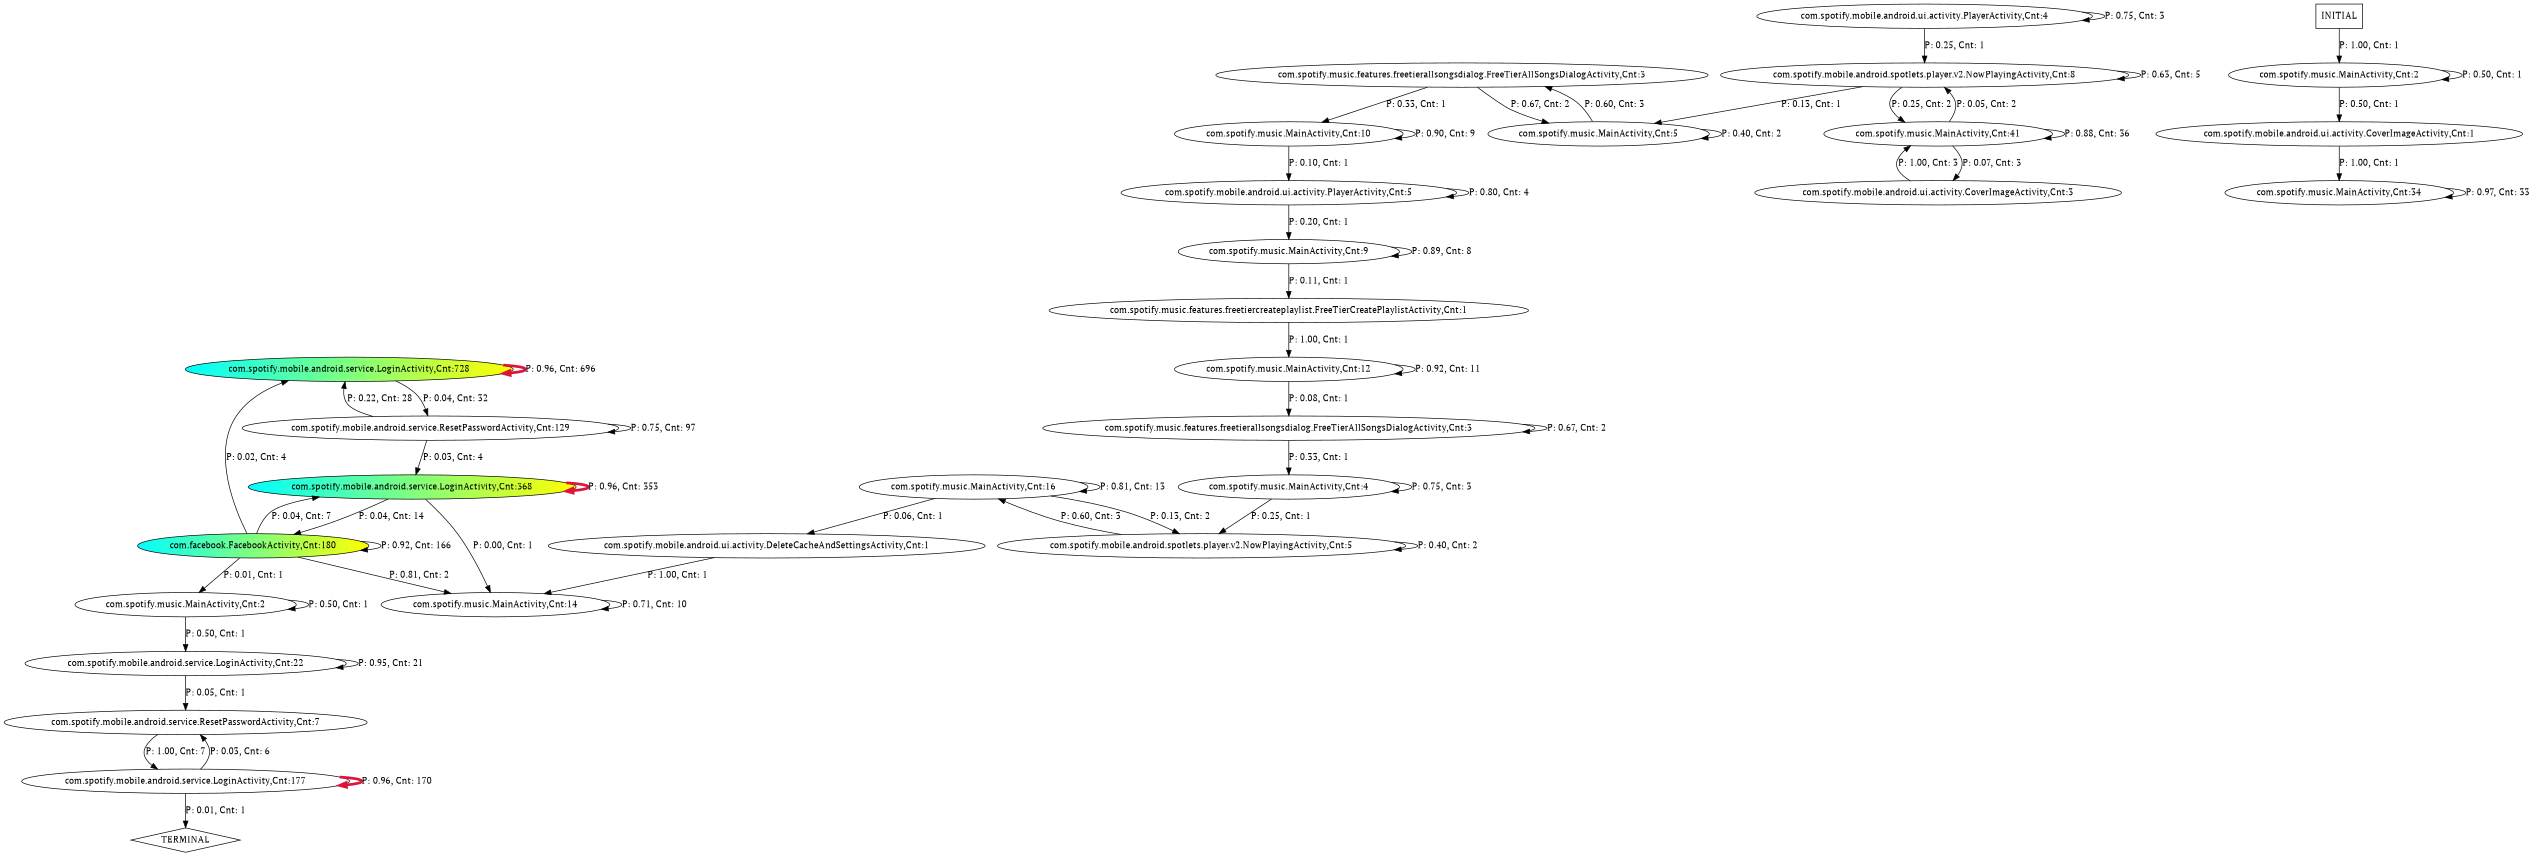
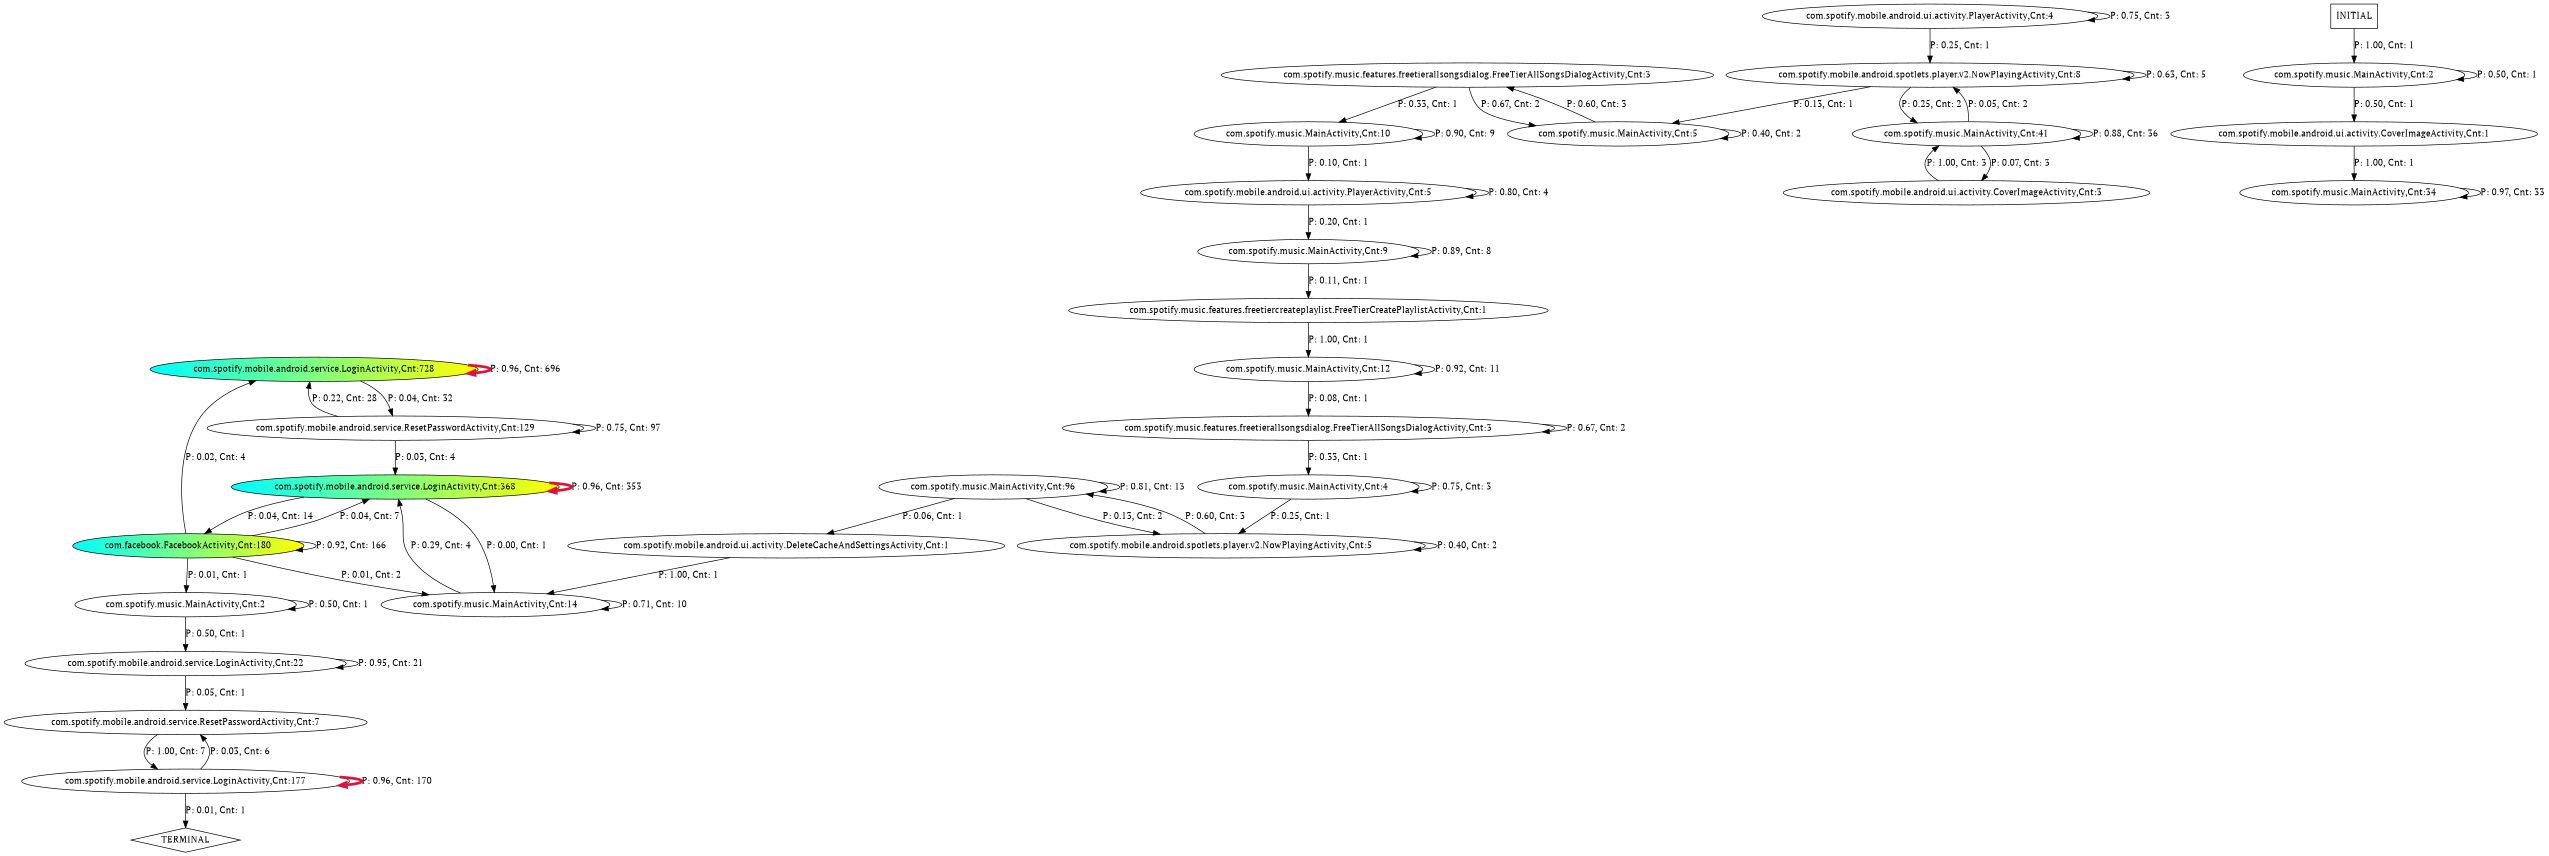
(974, 487) -> (993, 487)
none -> (413, 561)
(419, 575) -> (371, 575)
